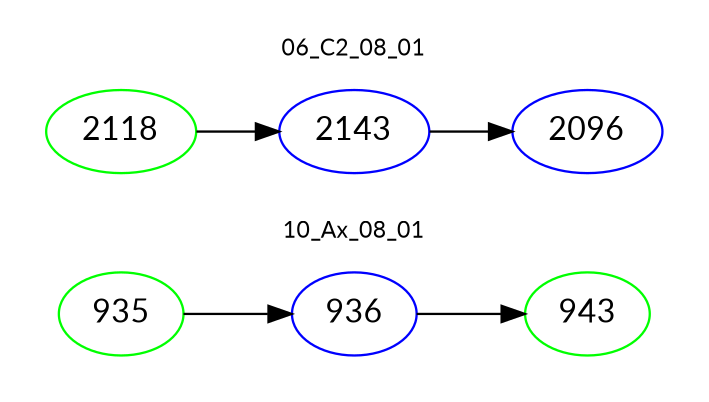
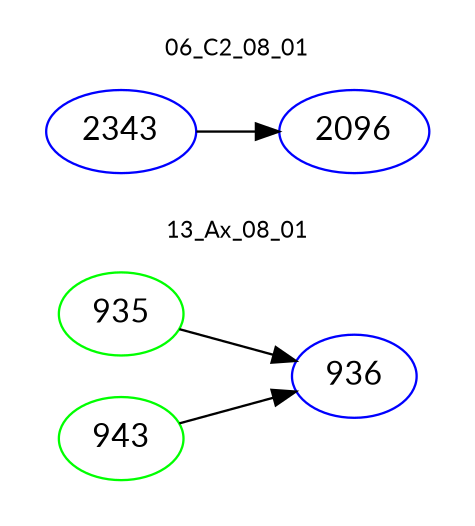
(121, 132) -> none
(354, 132) -> (121, 132)
(354, 232) -> (238, 232)
(459, 314) -> (226, 411)
